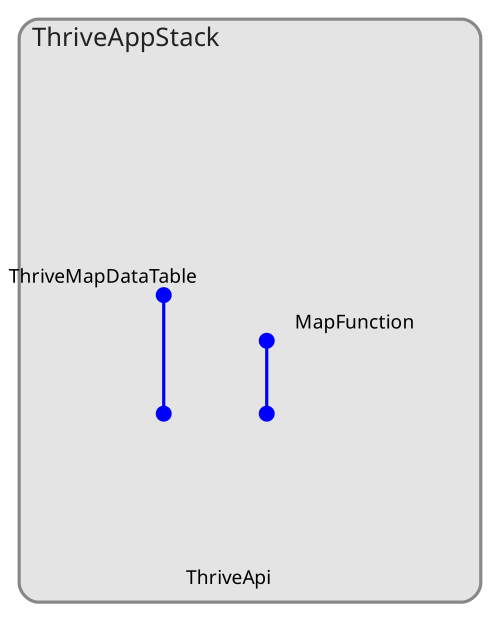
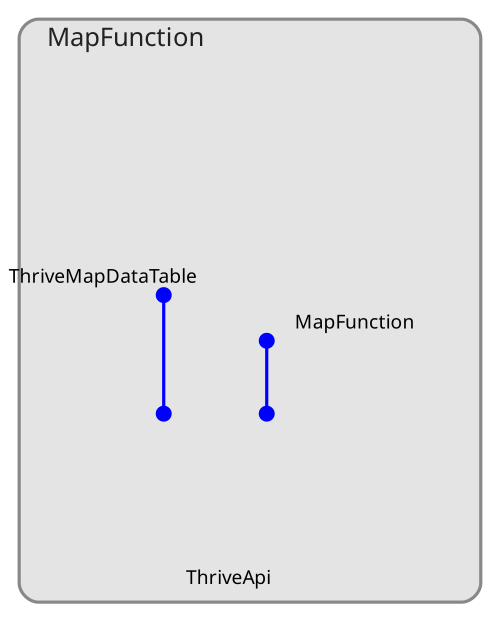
(126, 40) -> (126, 40)
